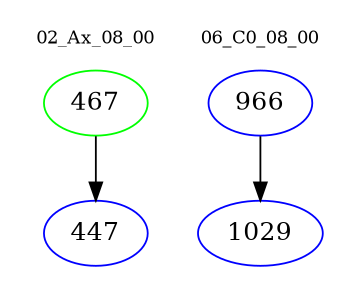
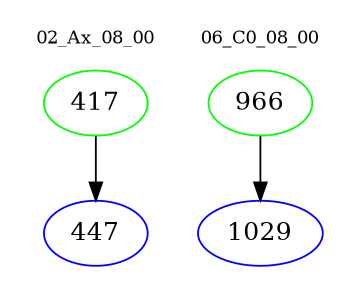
(96, 103) -> (96, 103)
(260, 103) -> (260, 103)
